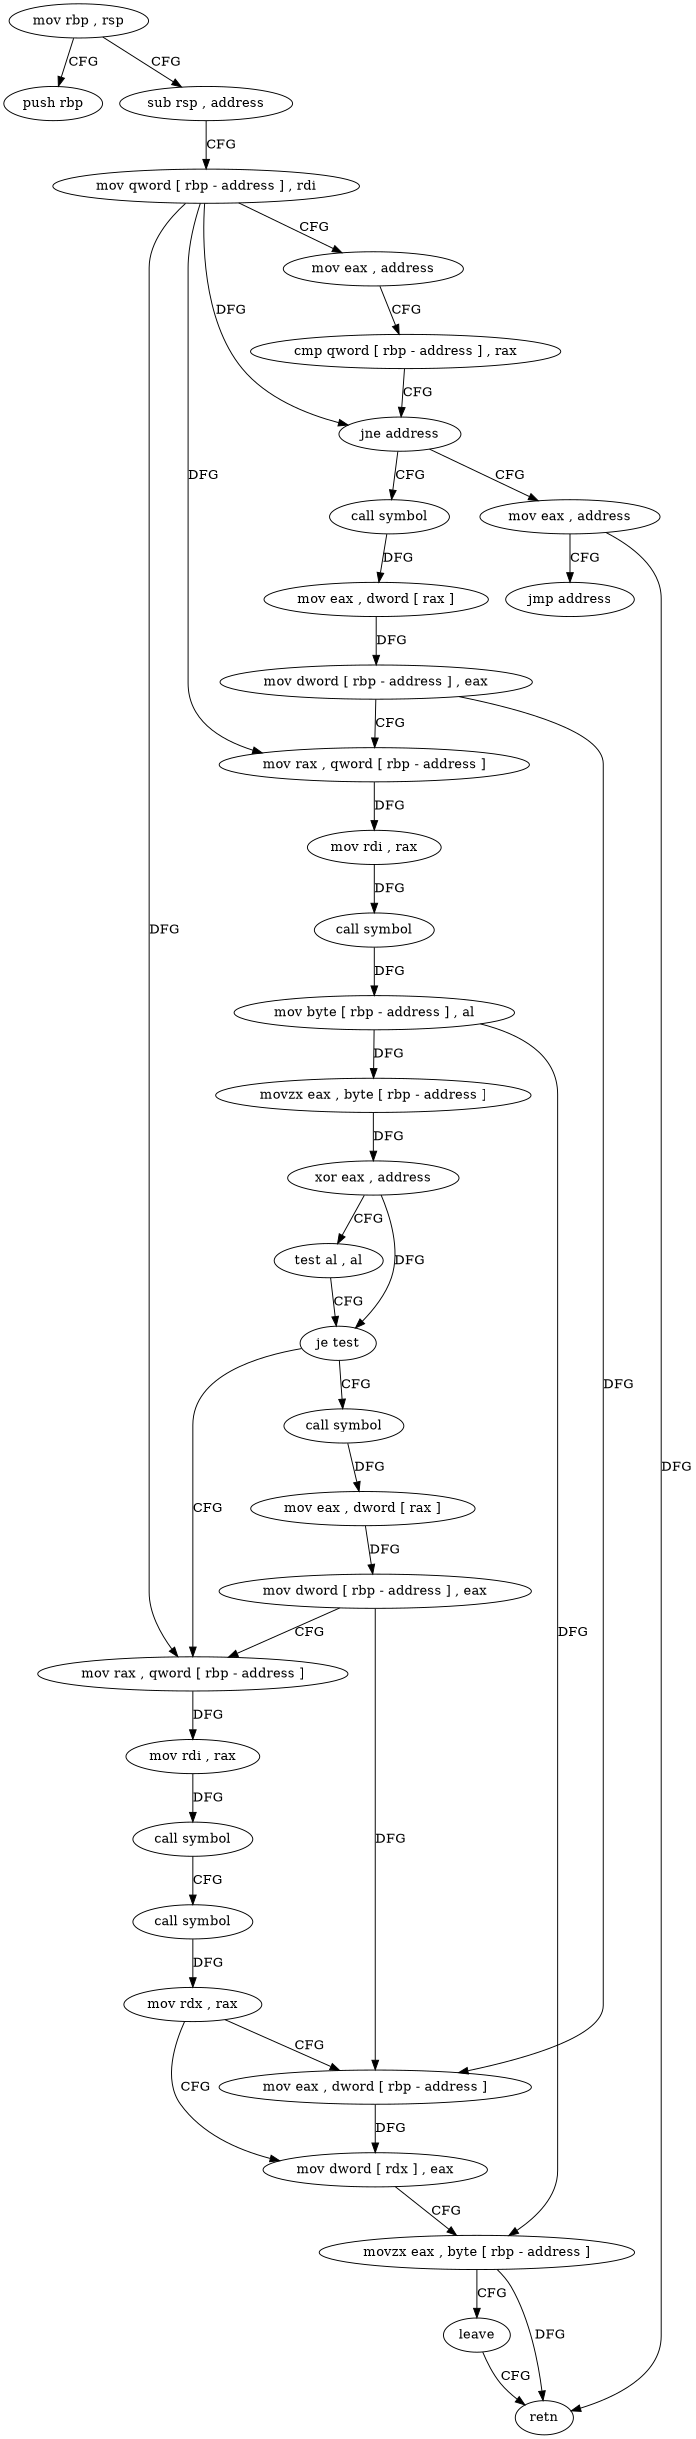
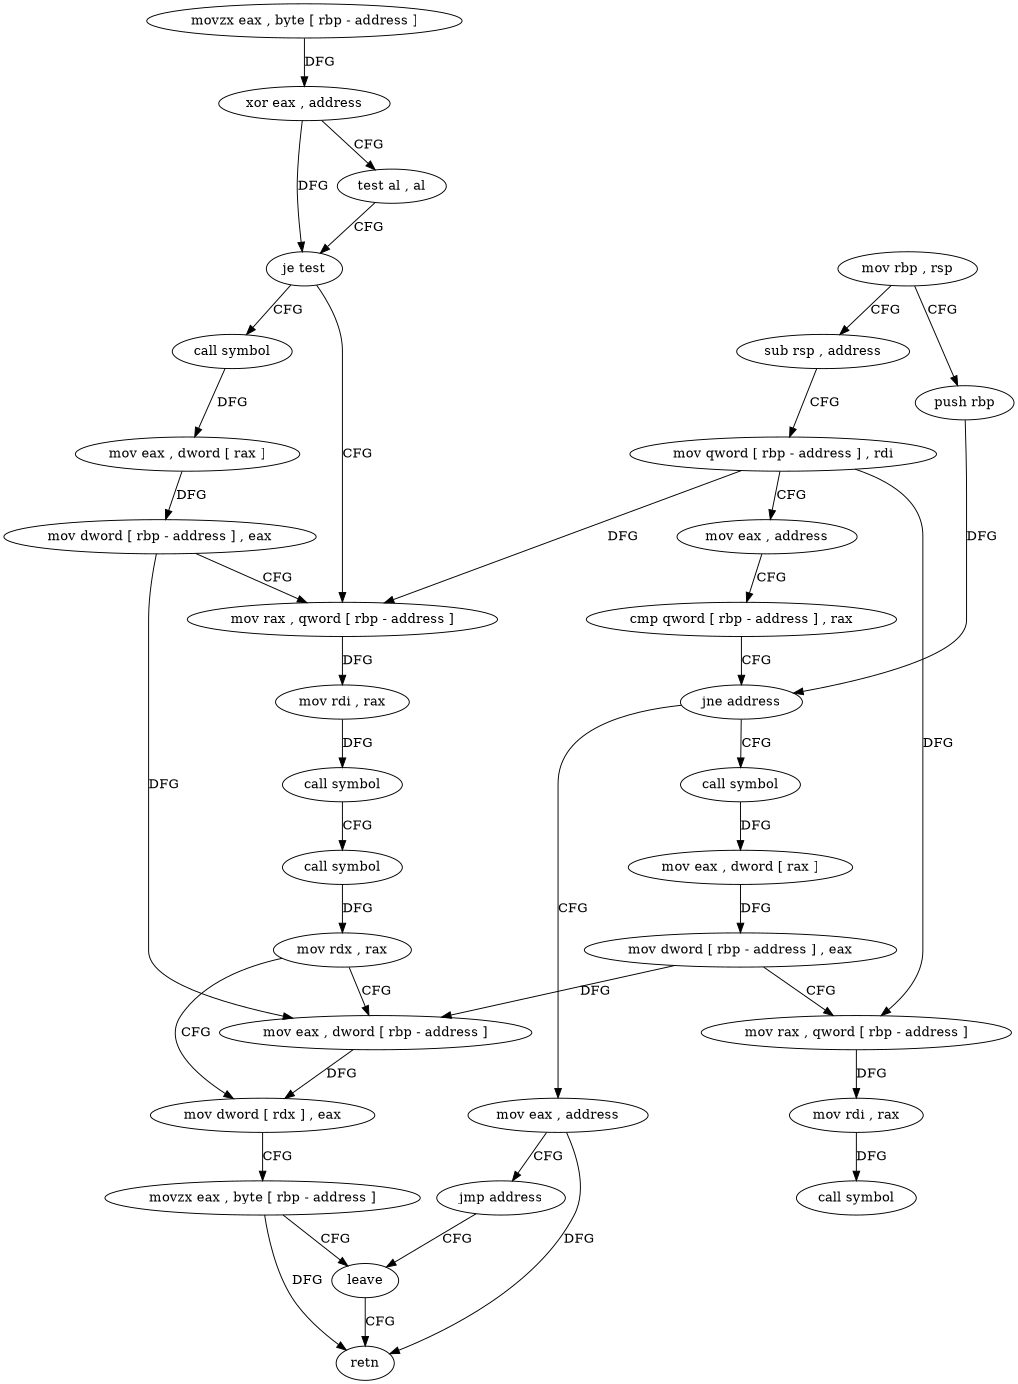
(226, 343) -> (967, 613)
(374, 1013) -> none
none -> (436, 1238)
